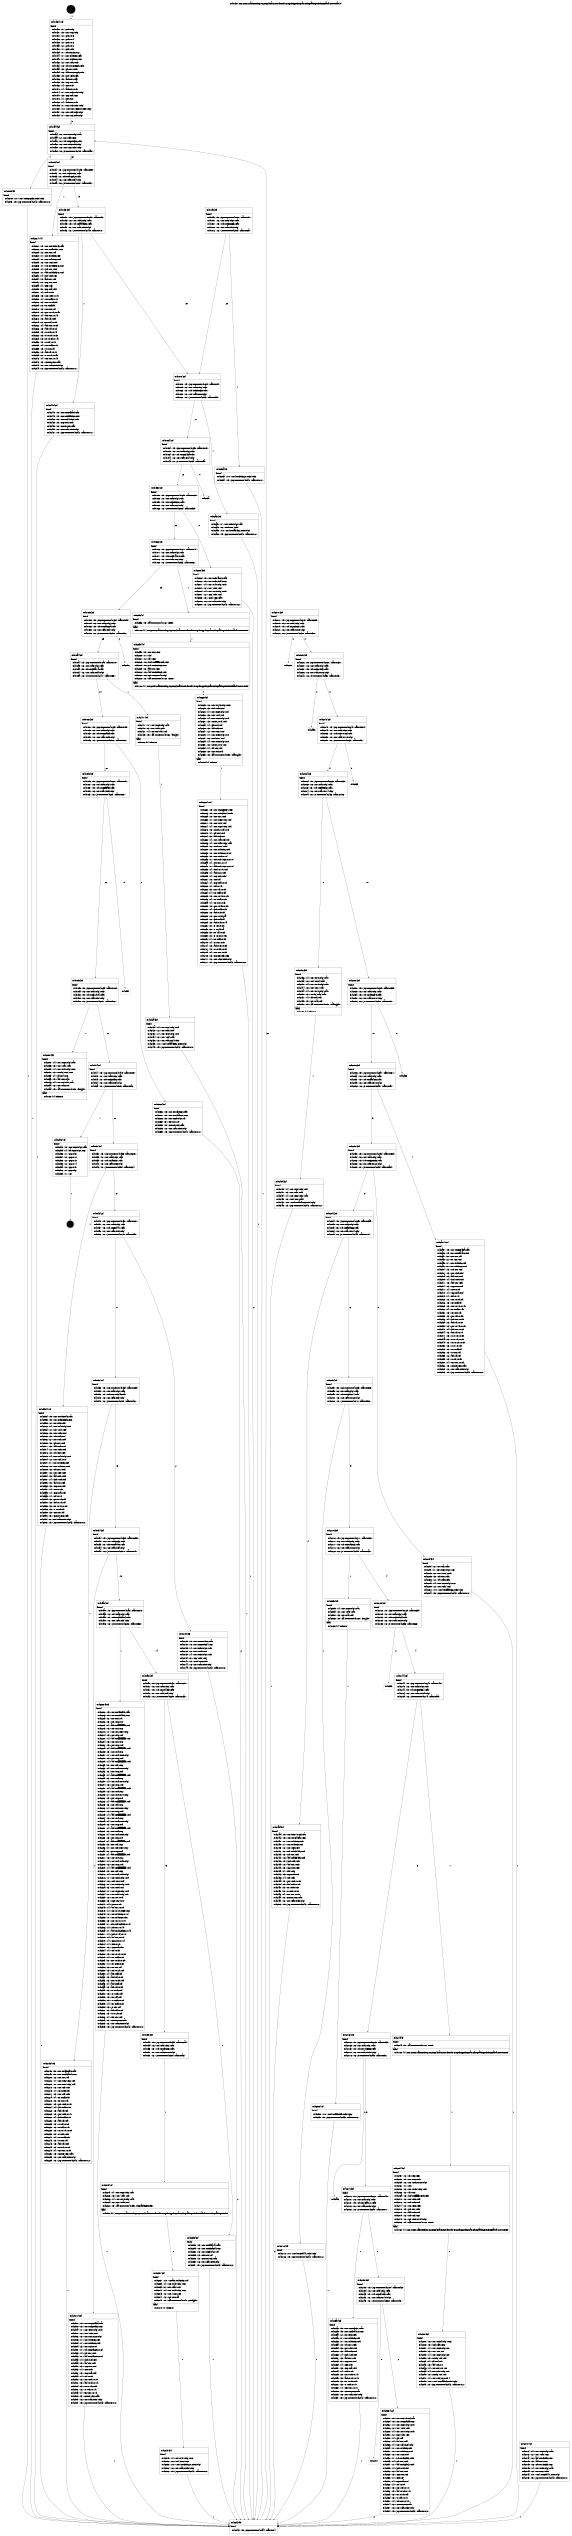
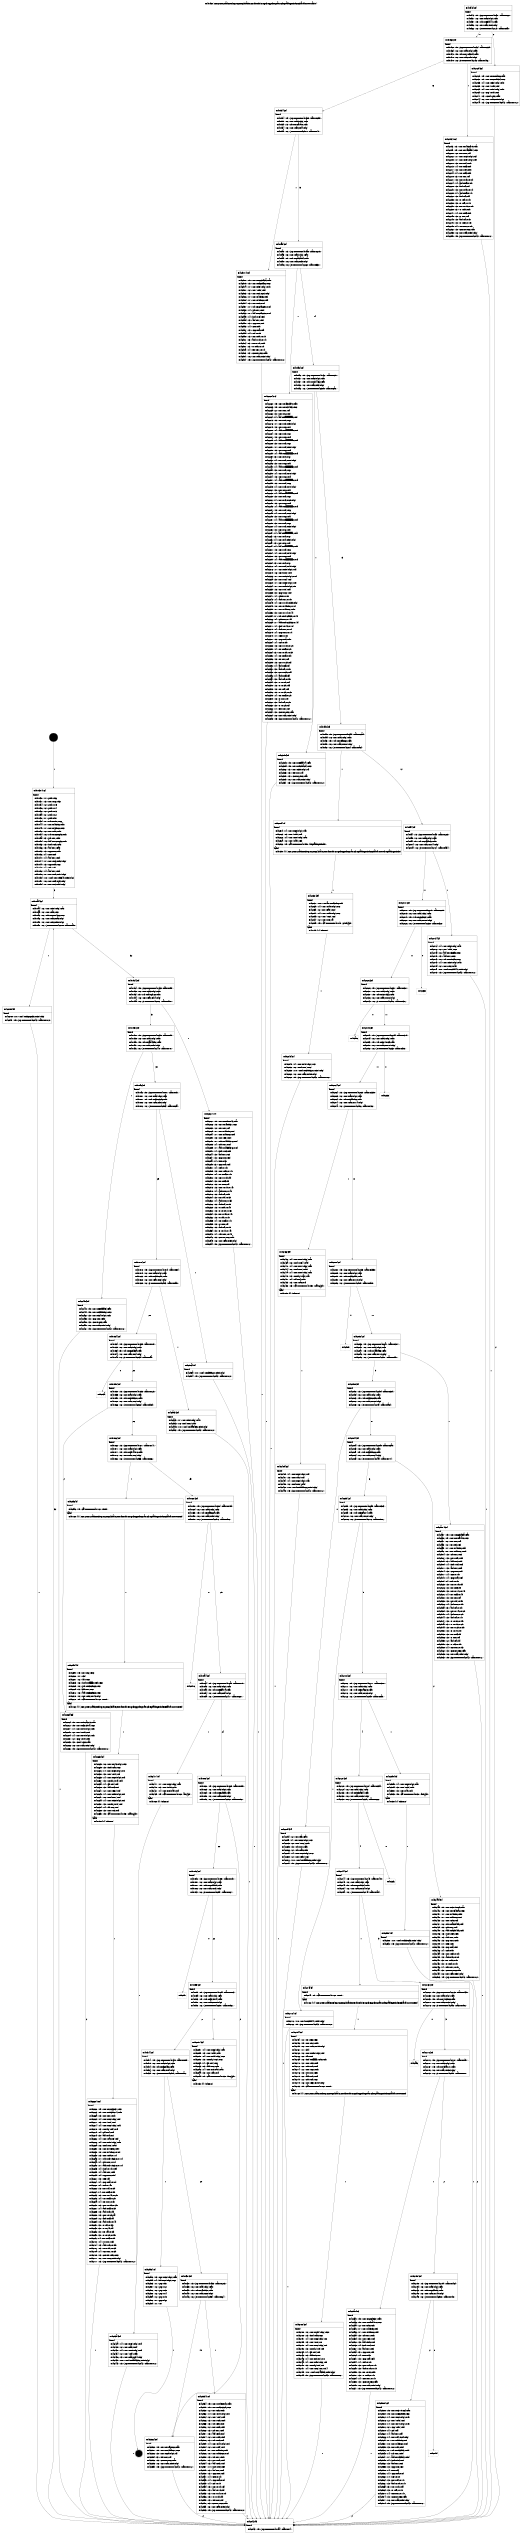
(139, 303) -> (153, 1067)
none -> (427, 838)
(114, 1190) -> (187, 2368)
